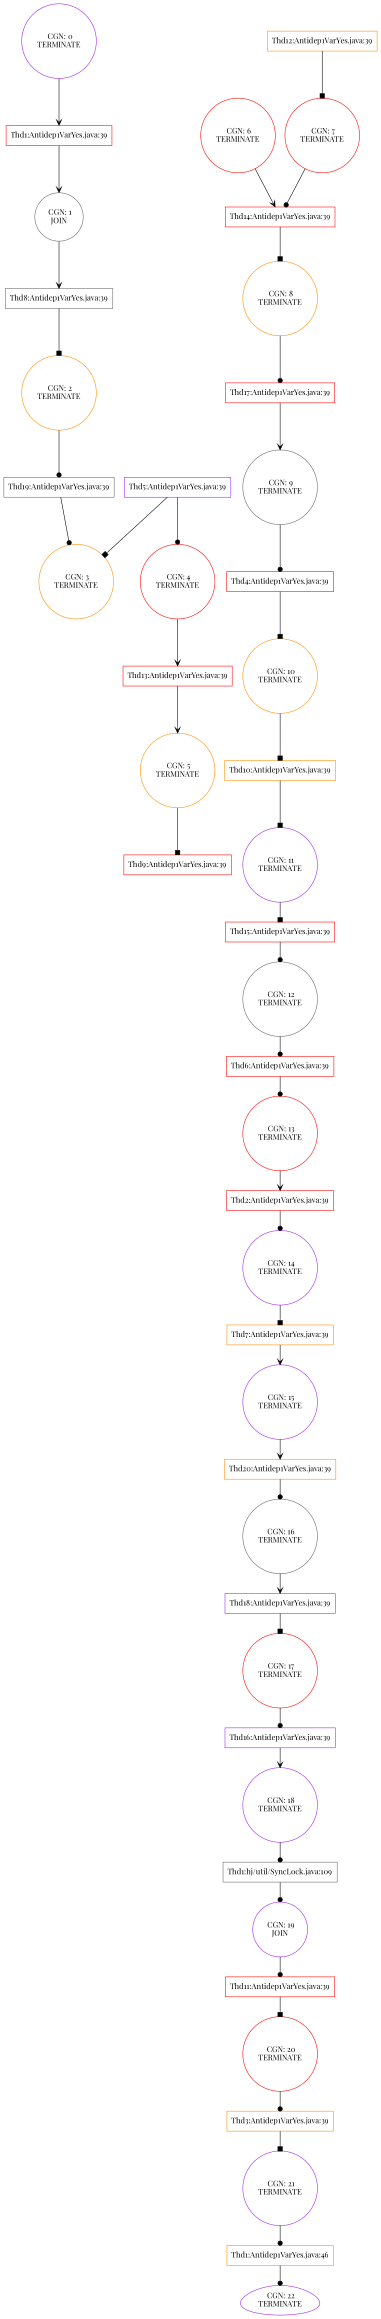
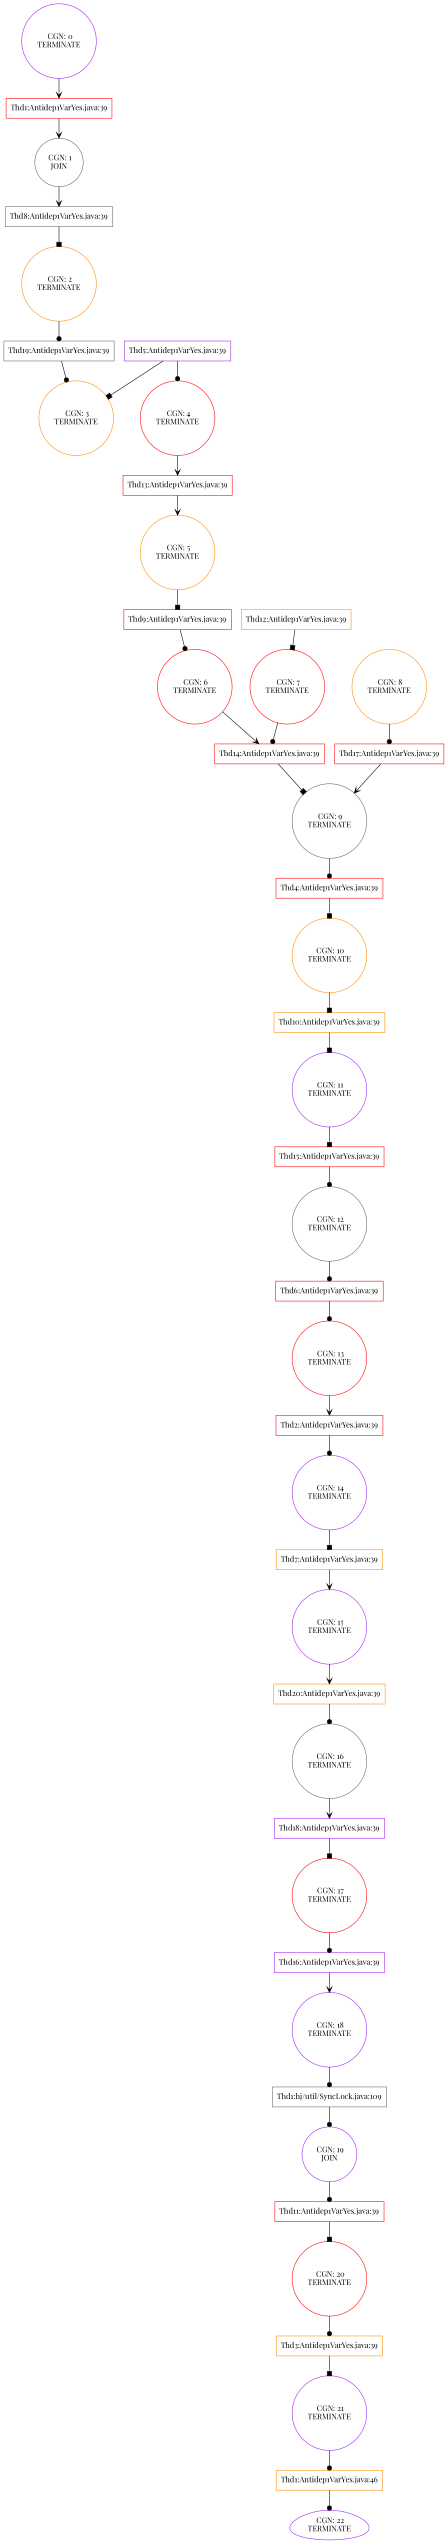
(280, 241) -> (290, 776)
none -> (182, 638)
